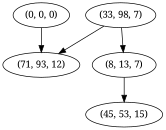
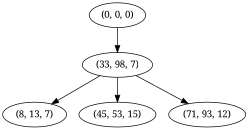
(41, 37) -> (117, 37)
(124, 86) -> (117, 86)
